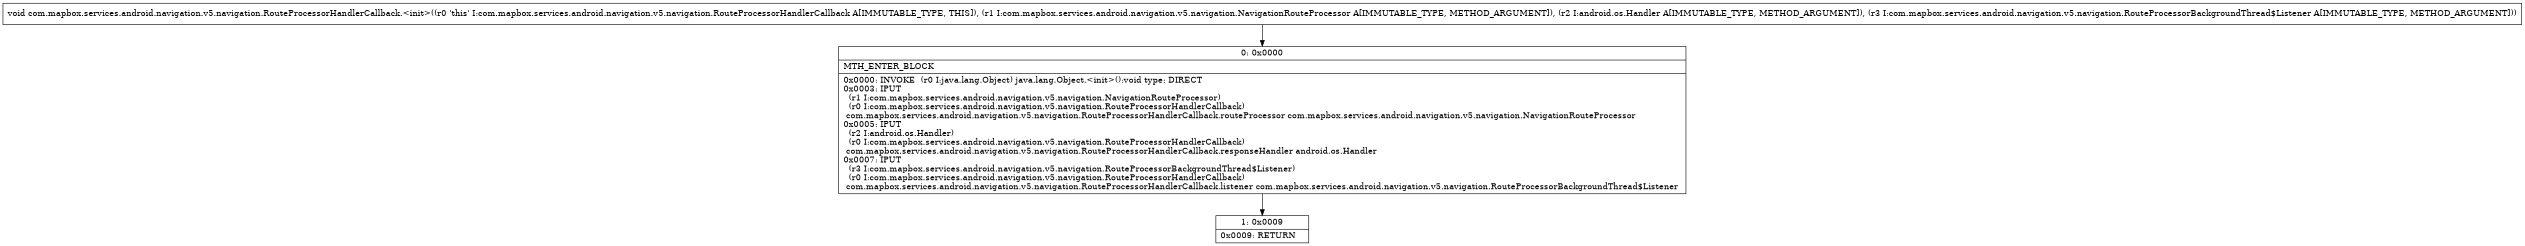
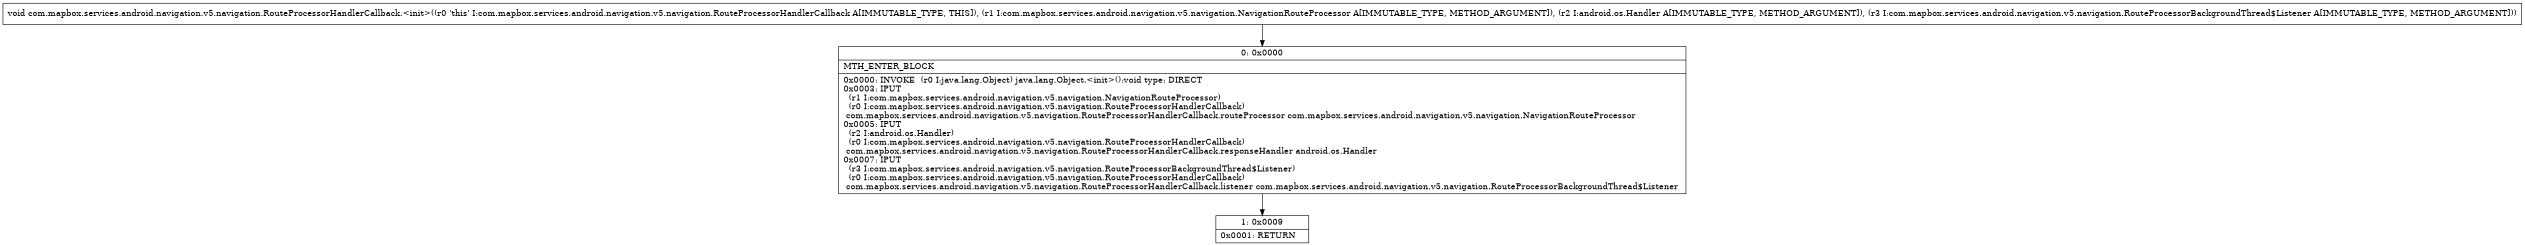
(1262, 236) -> (1262, 236)
